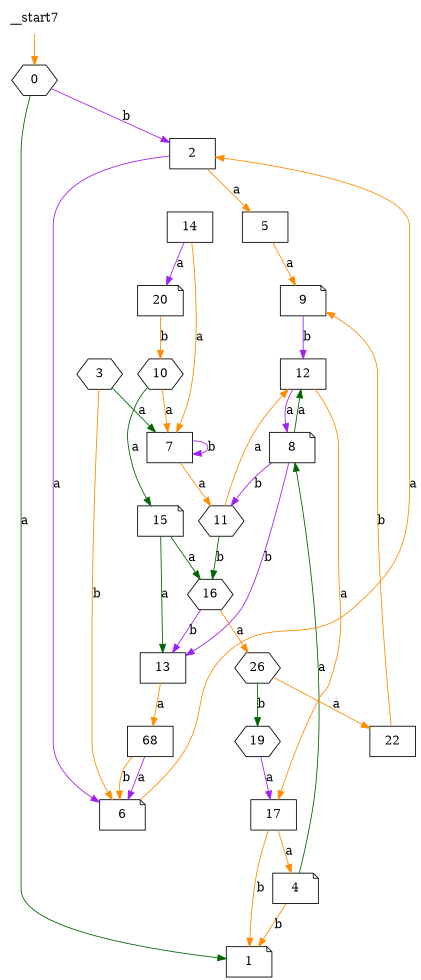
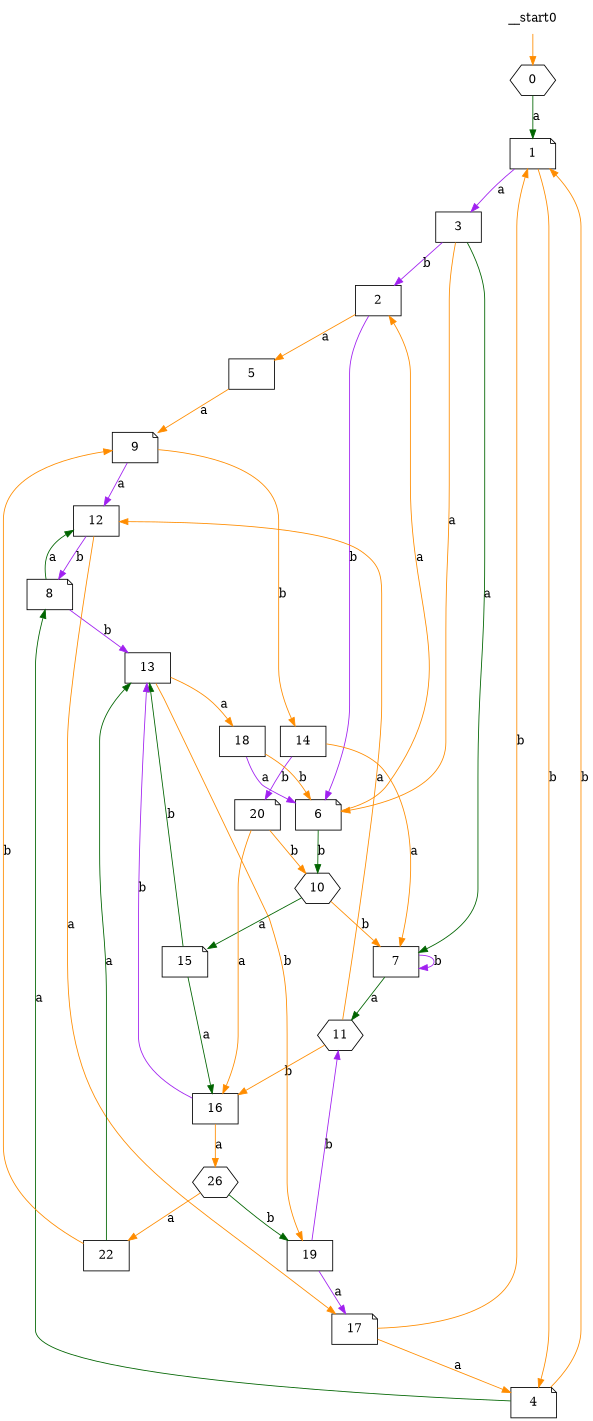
(35, 19) -> (533, 19)
(106, 114) -> (422, 261)
none -> (495, 187)
(180, 264) -> (285, 778)
(307, 337) -> (121, 484)
(100, 374) -> (459, 227)
(169, 411) -> (366, 925)
(290, 411) -> (80, 558)
(253, 480) -> (325, 1150)
(193, 481) -> (371, 995)
(57, 484) -> (354, 558)
none -> (279, 544)
(216, 554) -> (281, 1070)
(97, 594) -> (452, 521)
(165, 594) -> (171, 815)
(210, 594) -> (215, 1109)
(150, 741) -> (242, 741)
(258, 741) -> (310, 1256)
none -> (549, 774)
(274, 815) -> (355, 1329)
none -> (318, 847)
none -> (277, 946)
none -> (238, 958)
none -> (106, 961)
